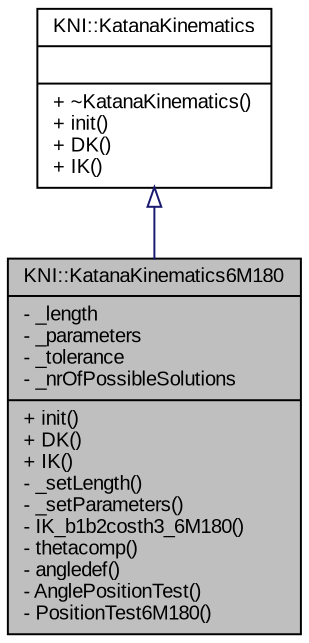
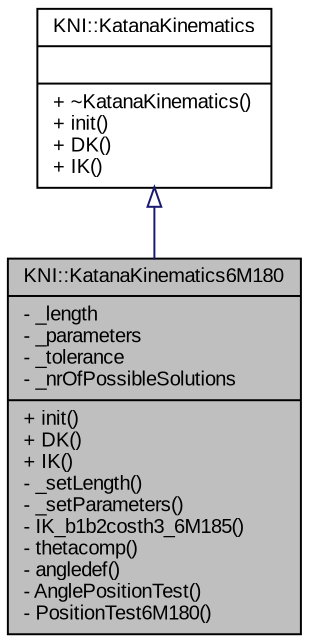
(134, 527) -> (134, 527)
